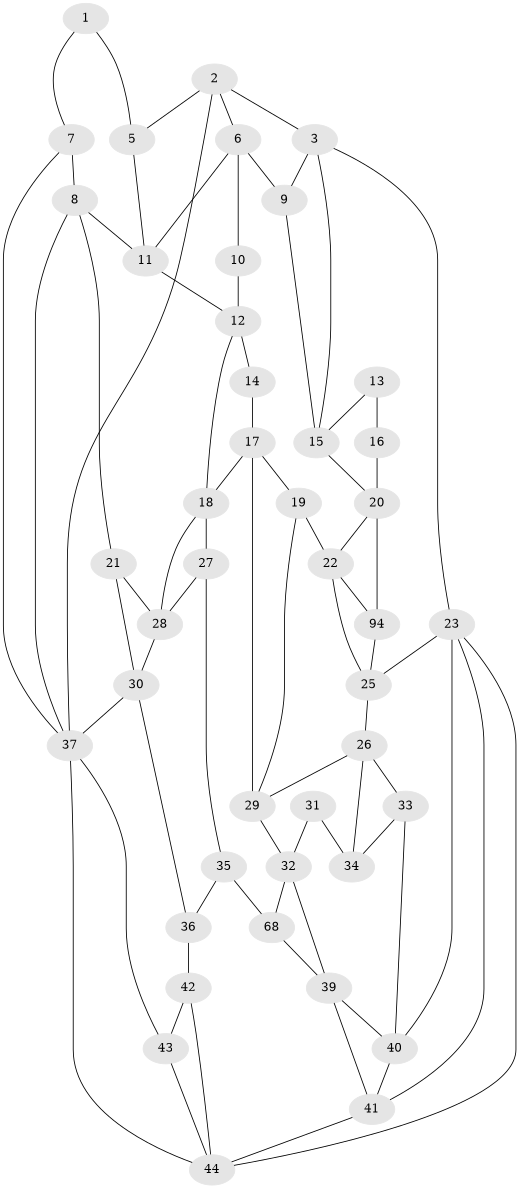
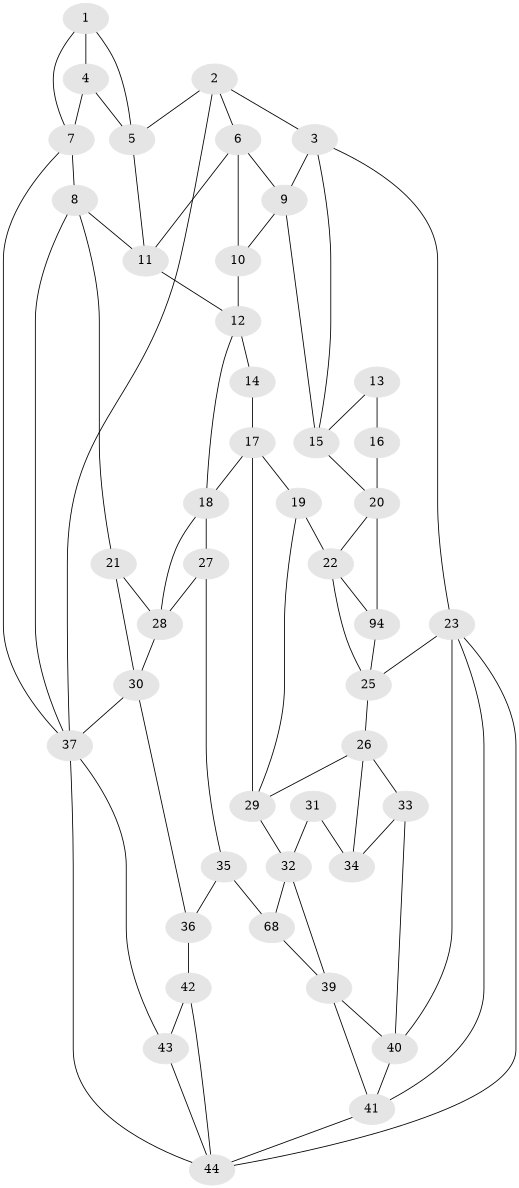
none -> (86, 79)
none -> (261, 231)
